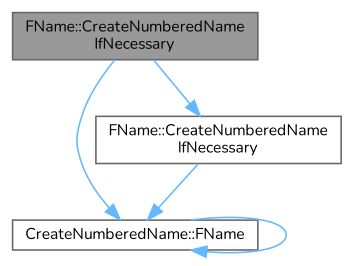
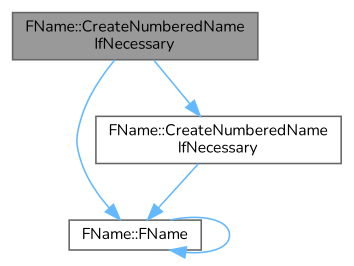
(135, 235) -> (135, 235)
